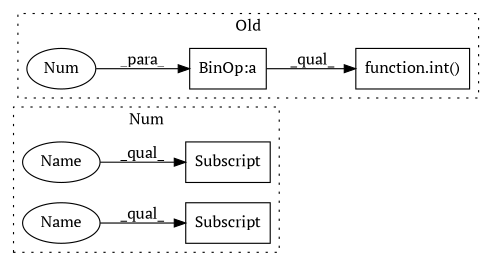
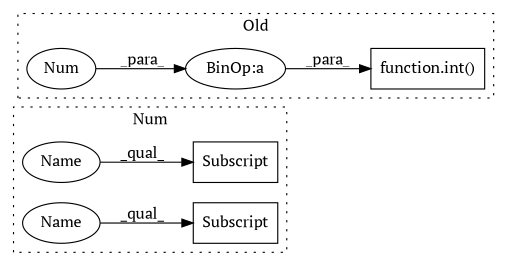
(313, 60) -> (328, 60)
(228, 69) -> (236, 69)
